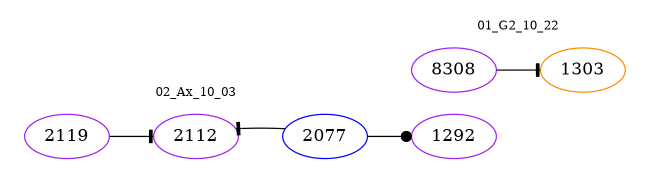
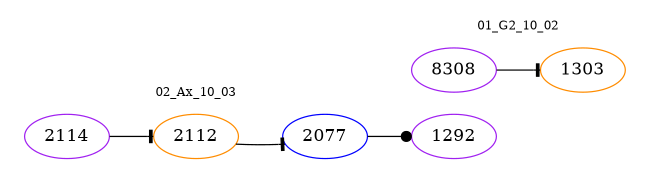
(518, 26) -> (518, 26)
(264, 128) -> (257, 145)
(67, 136) -> (67, 136)
(196, 136) -> (196, 136)
